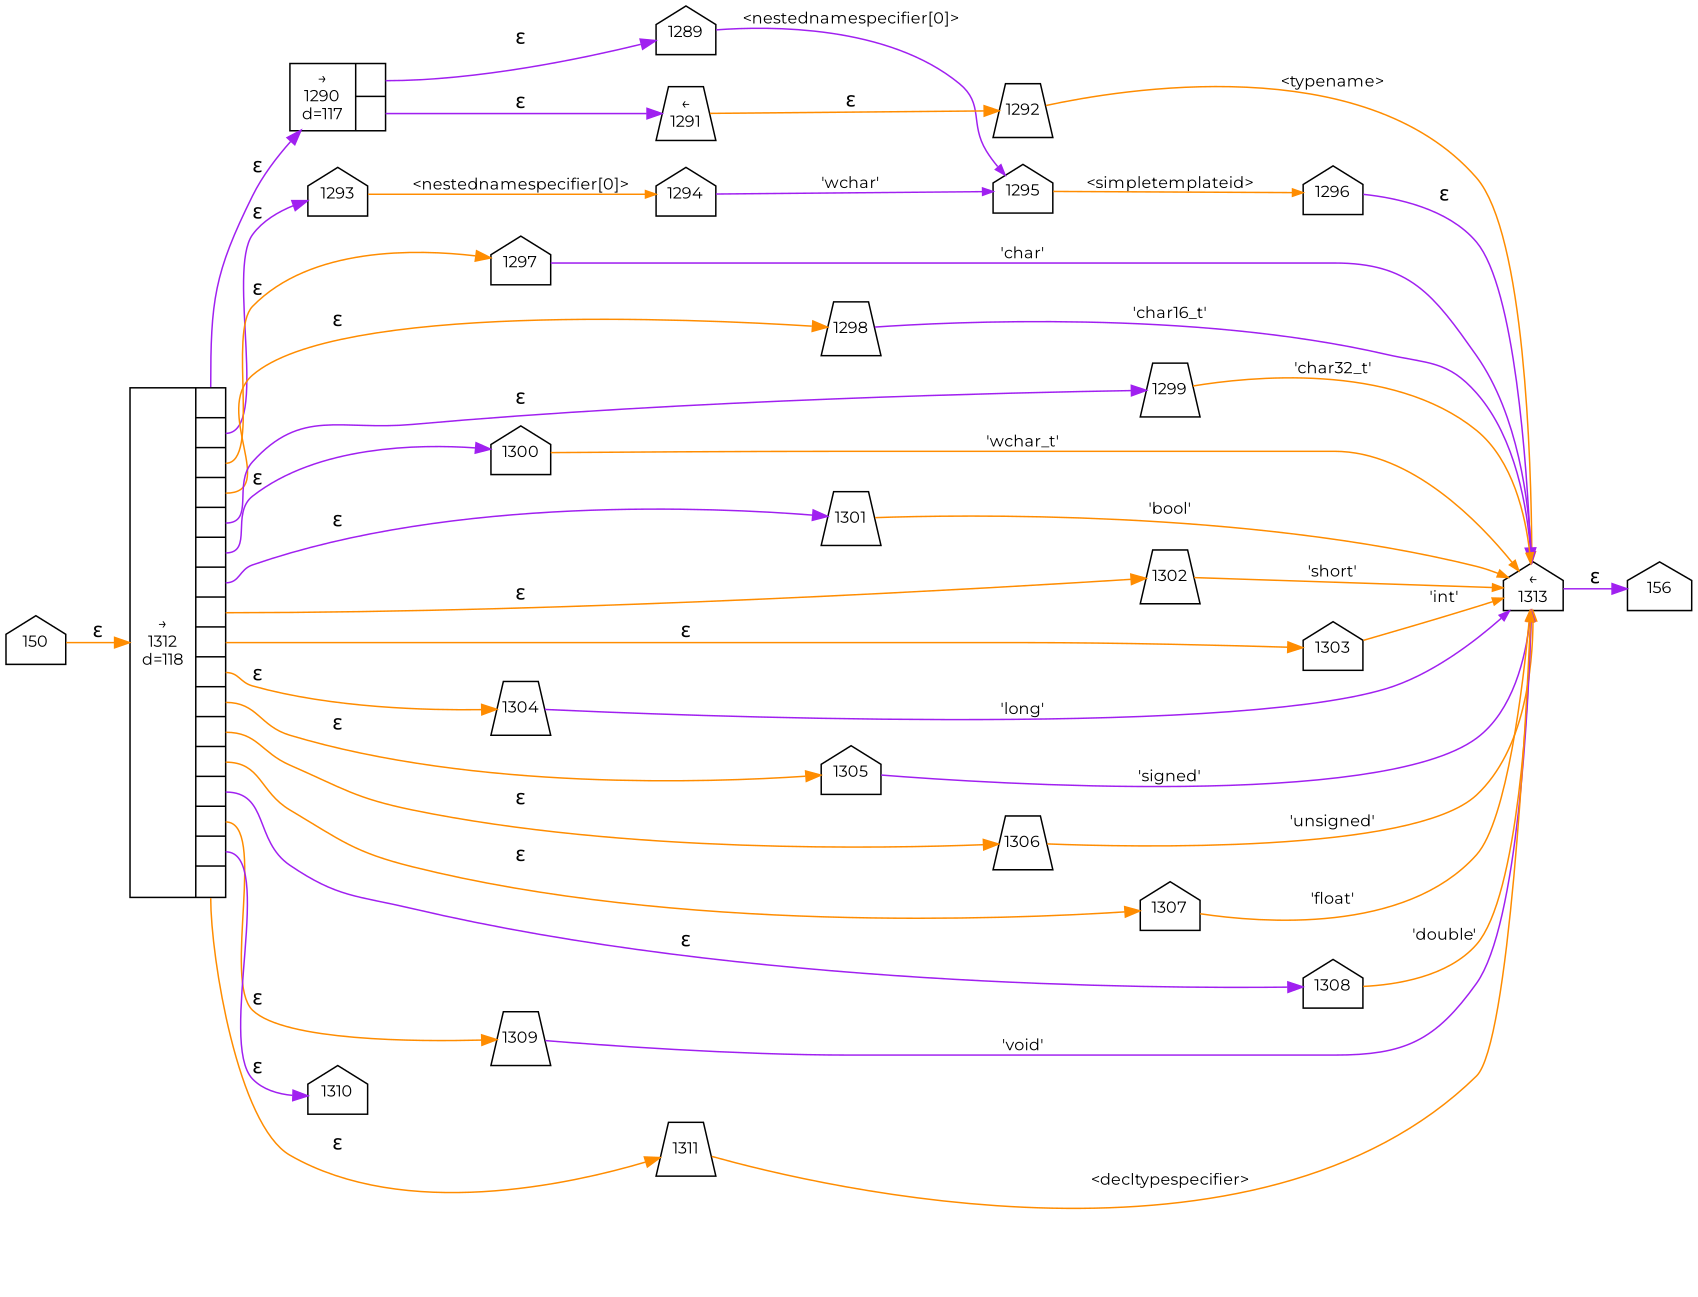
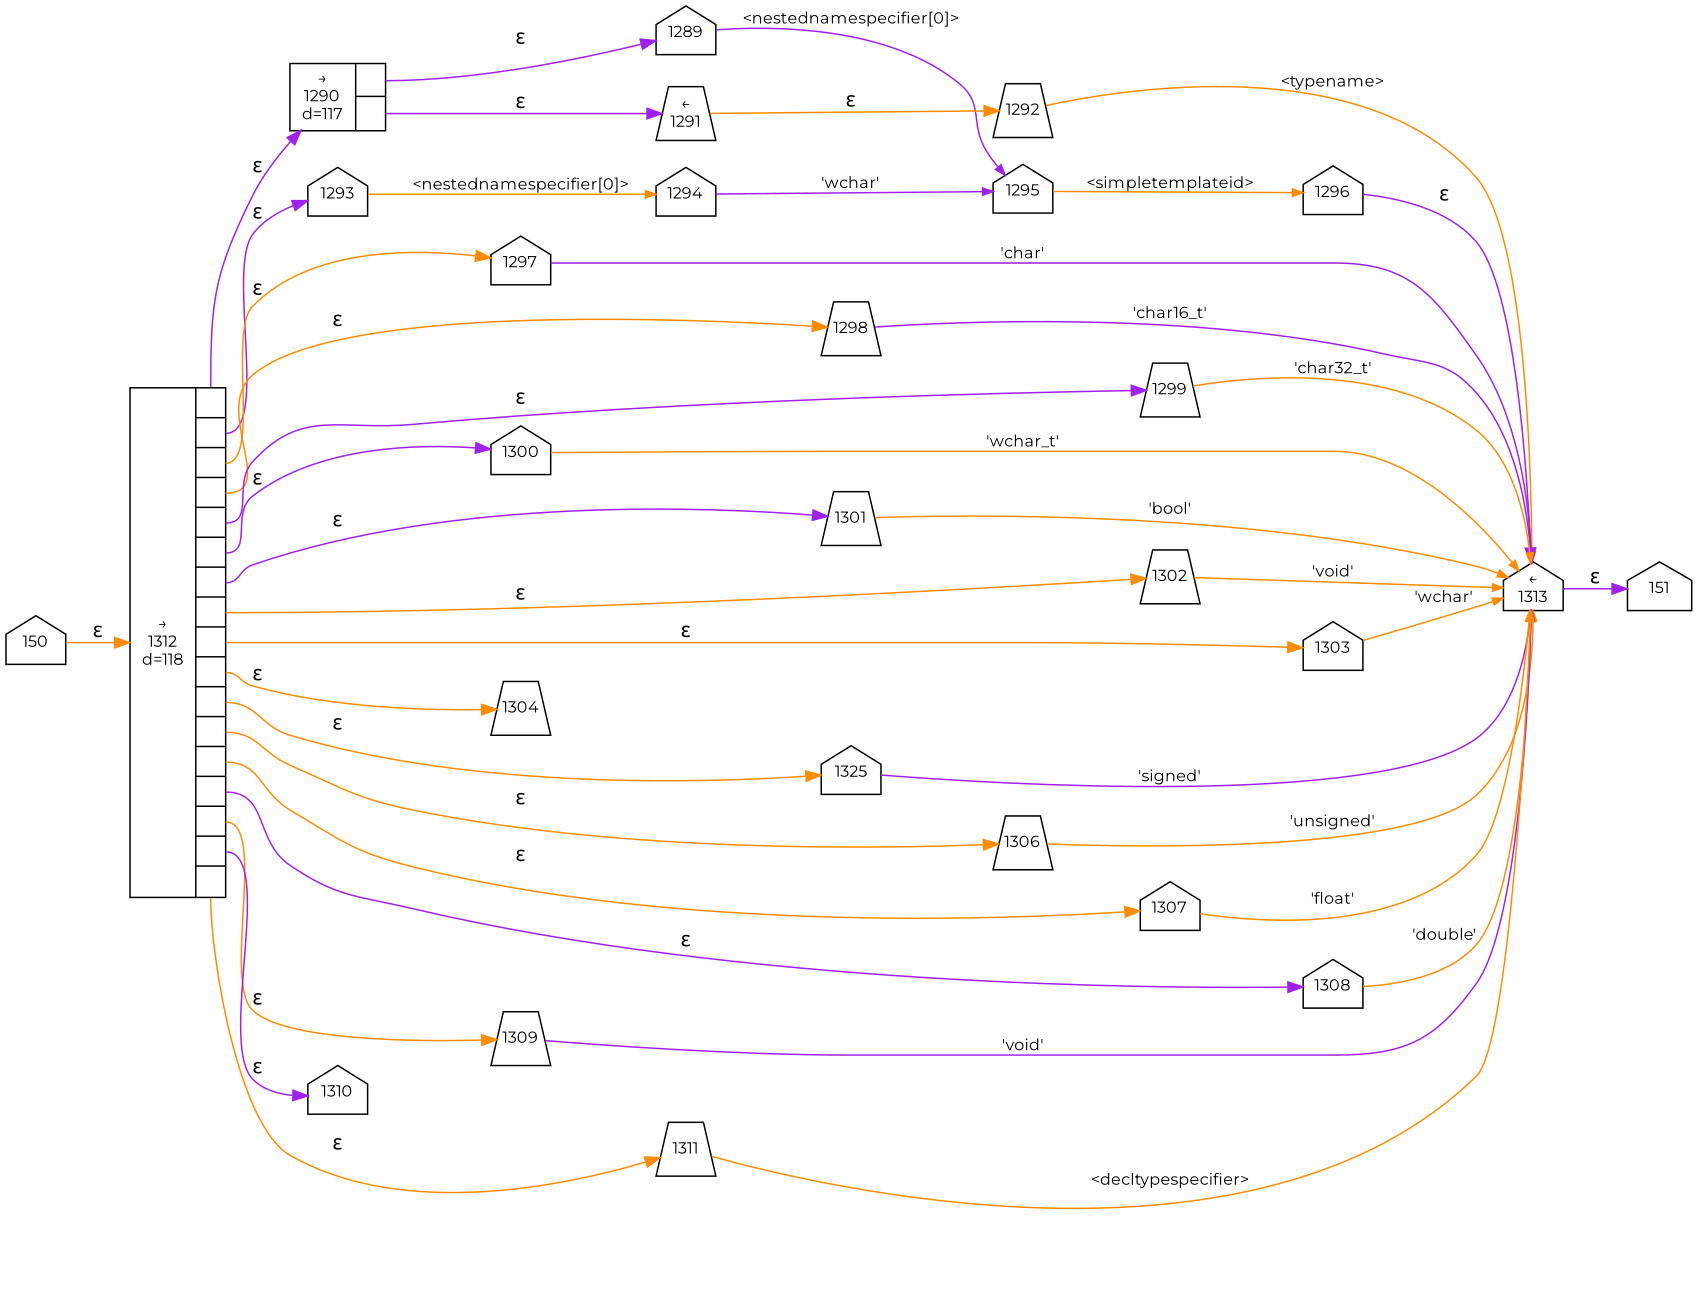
(1333, 572) -> (1333, 572)
(1660, 589) -> (1660, 589)
(1444, 598) -> (1444, 598)
(1034, 719) -> none
(851, 773) -> (851, 773)
